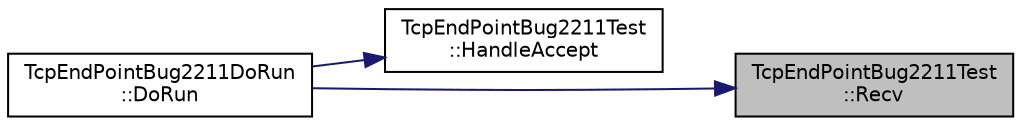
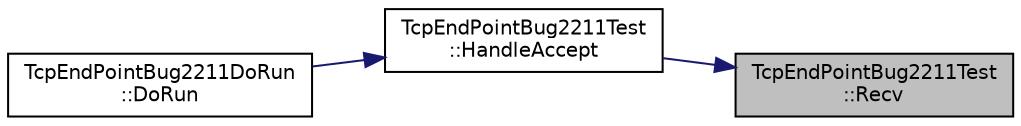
(514, 90) -> (689, 62)
